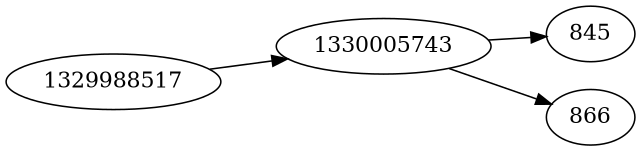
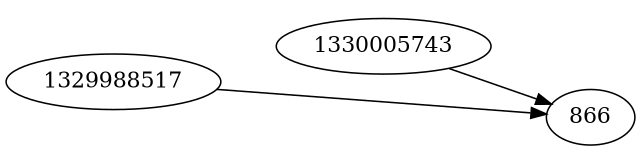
(591, 34) -> none
(241, 65) -> (374, 101)
